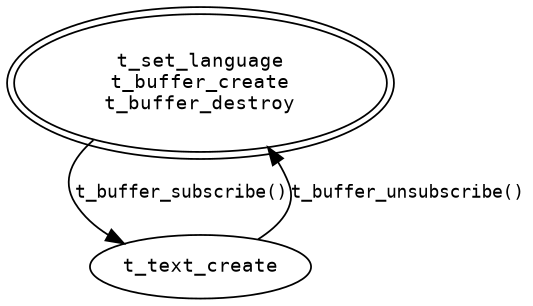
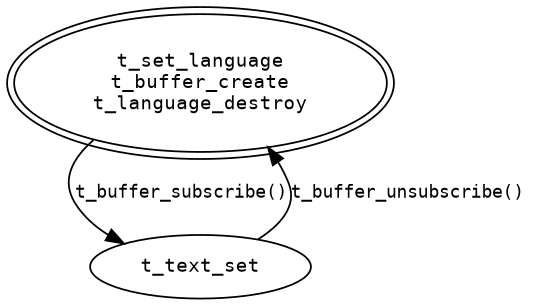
(201, 83) -> (201, 83)
(201, 267) -> (201, 267)
